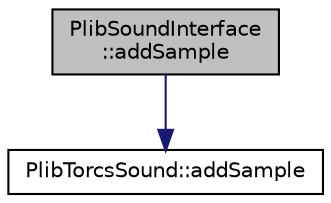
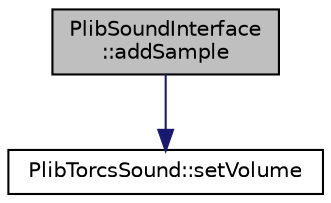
(166, 172) -> (166, 172)
